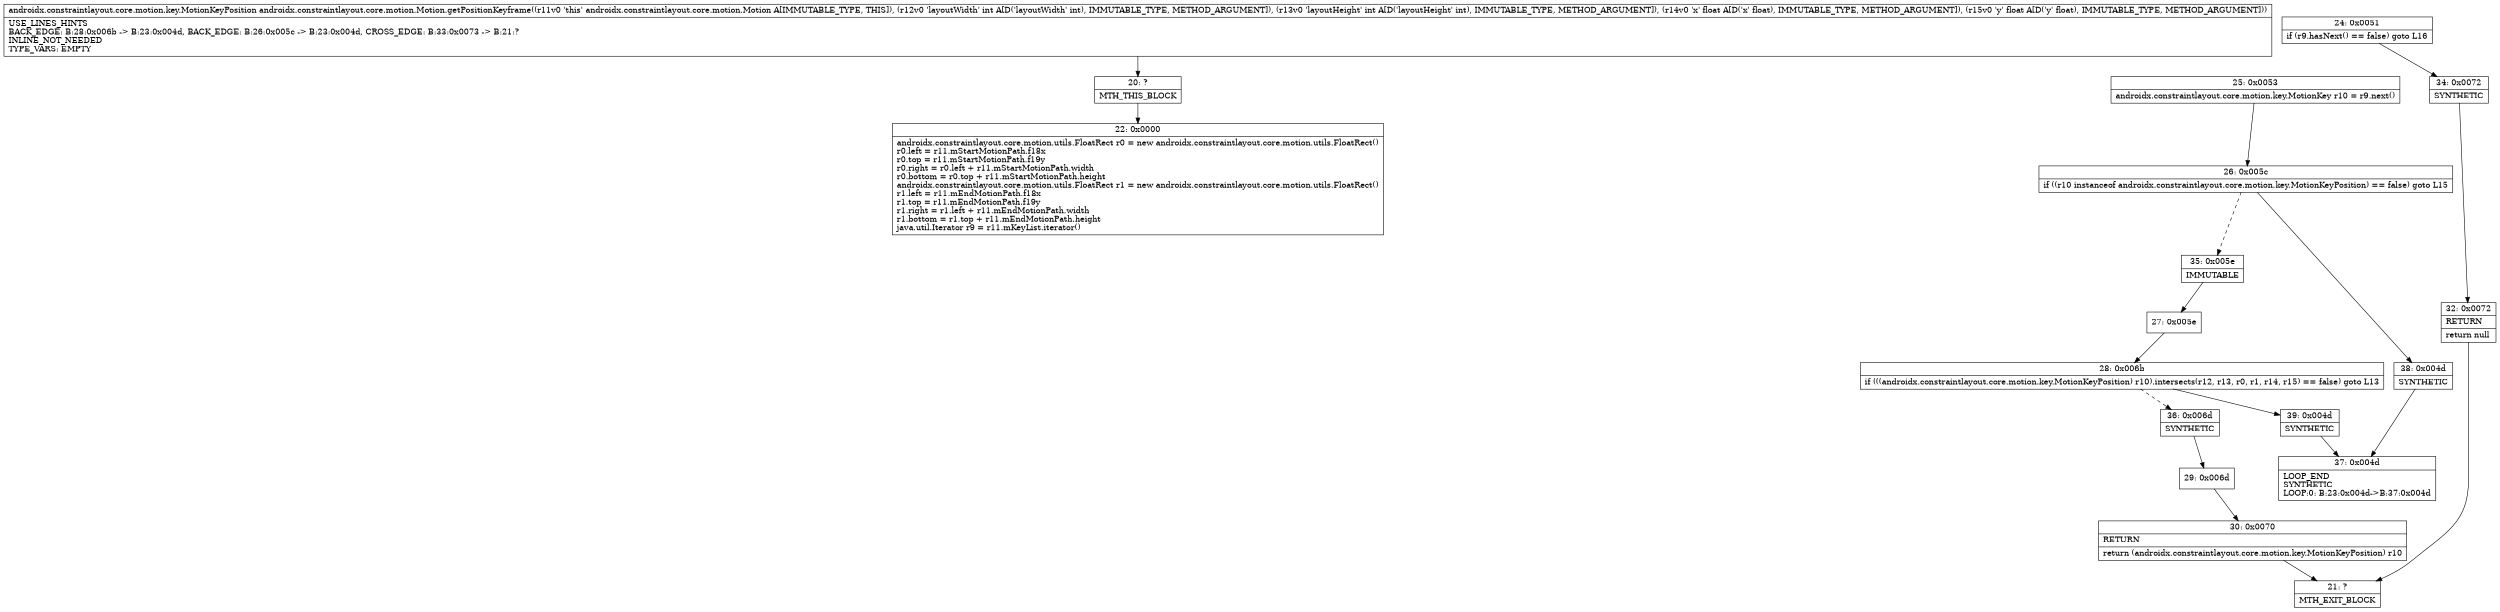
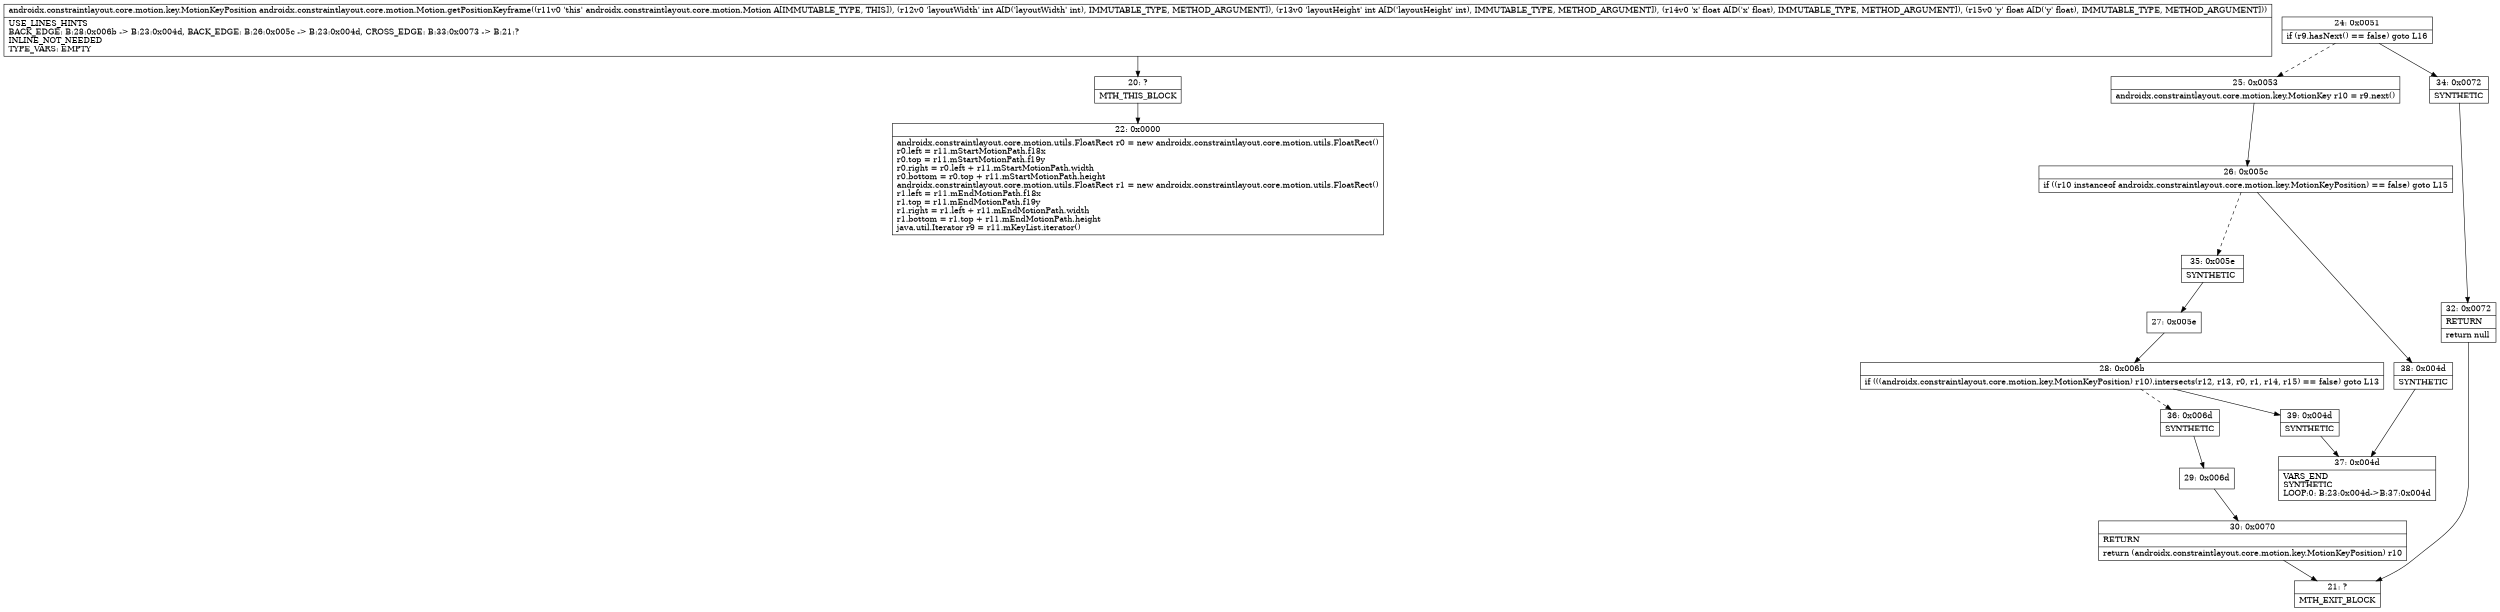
none -> (2309, 59)
(2212, 275) -> (2211, 275)
(2306, 477) -> (2306, 477)
